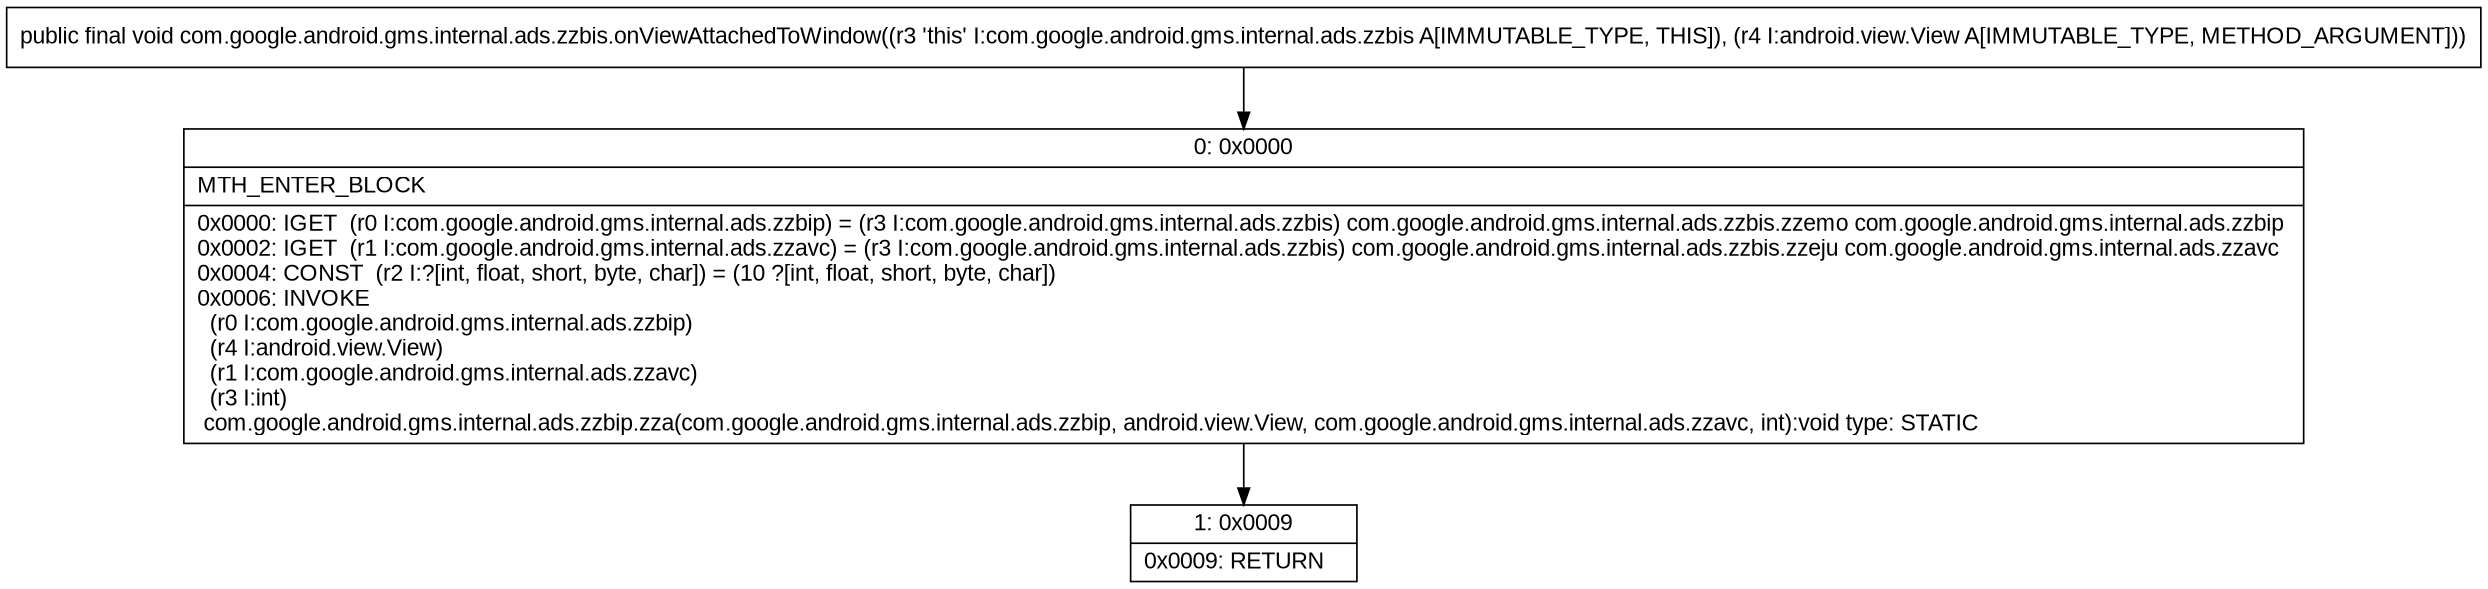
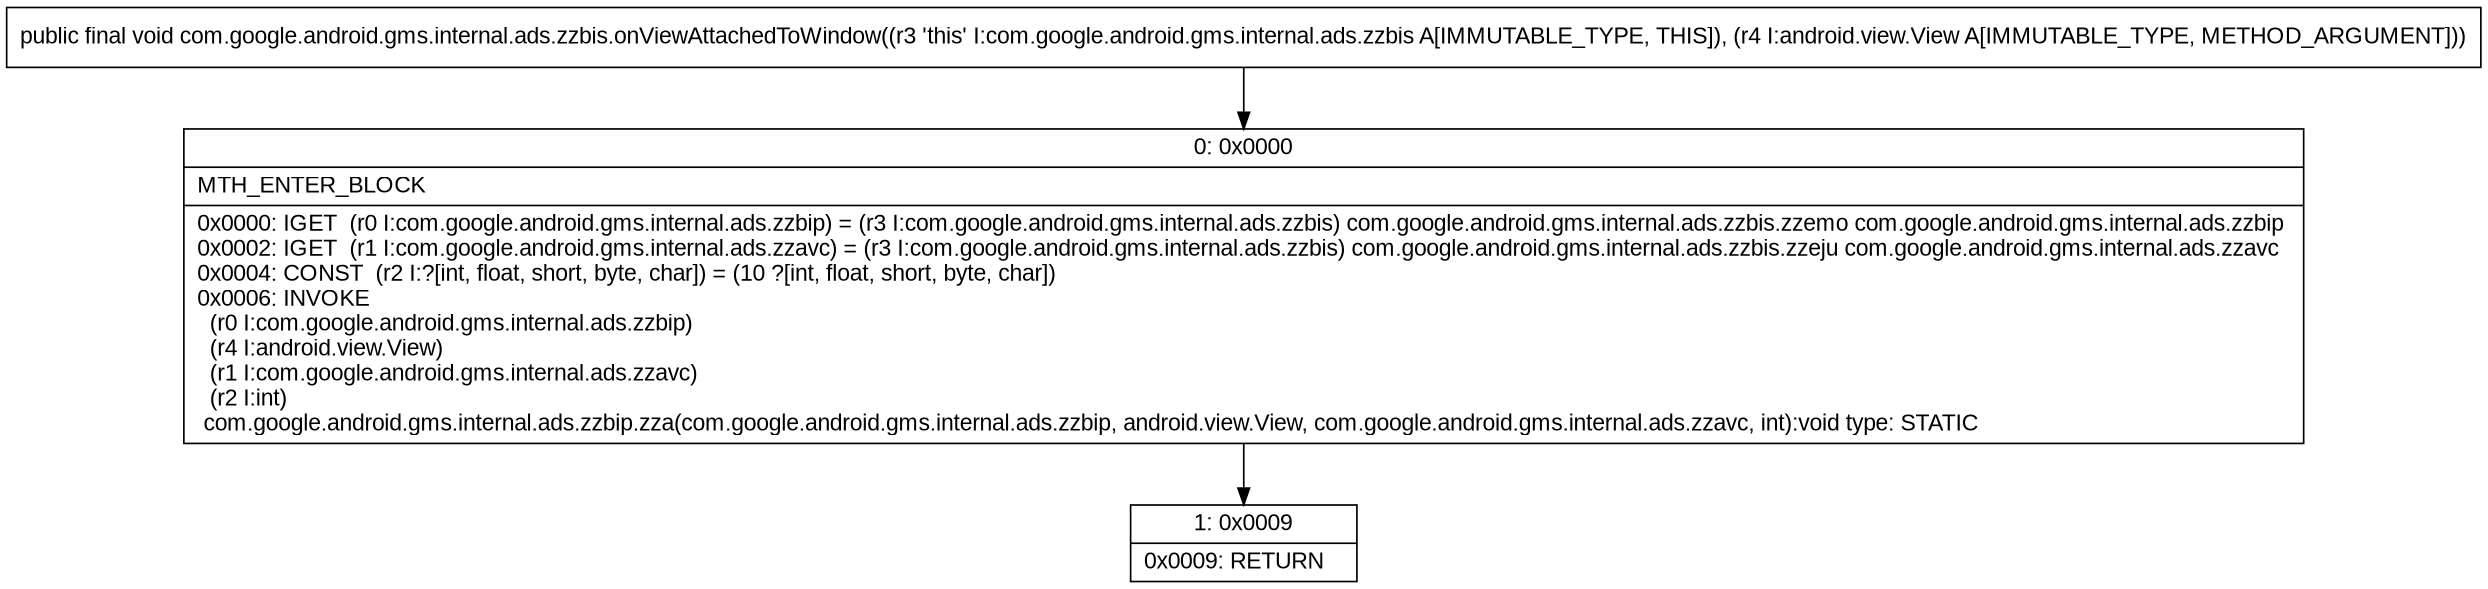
(243, 399) -> (243, 399)
